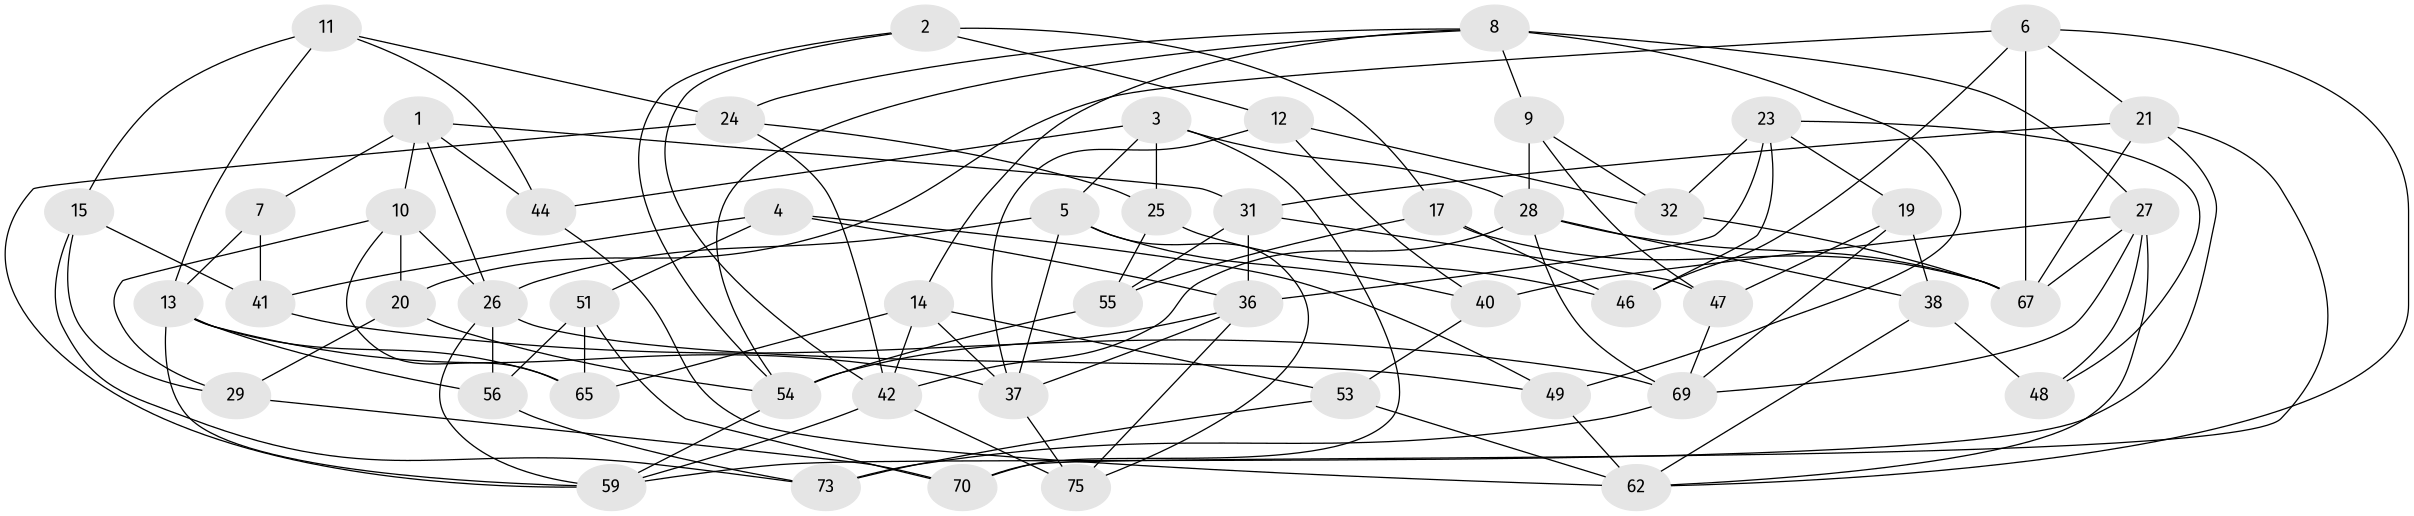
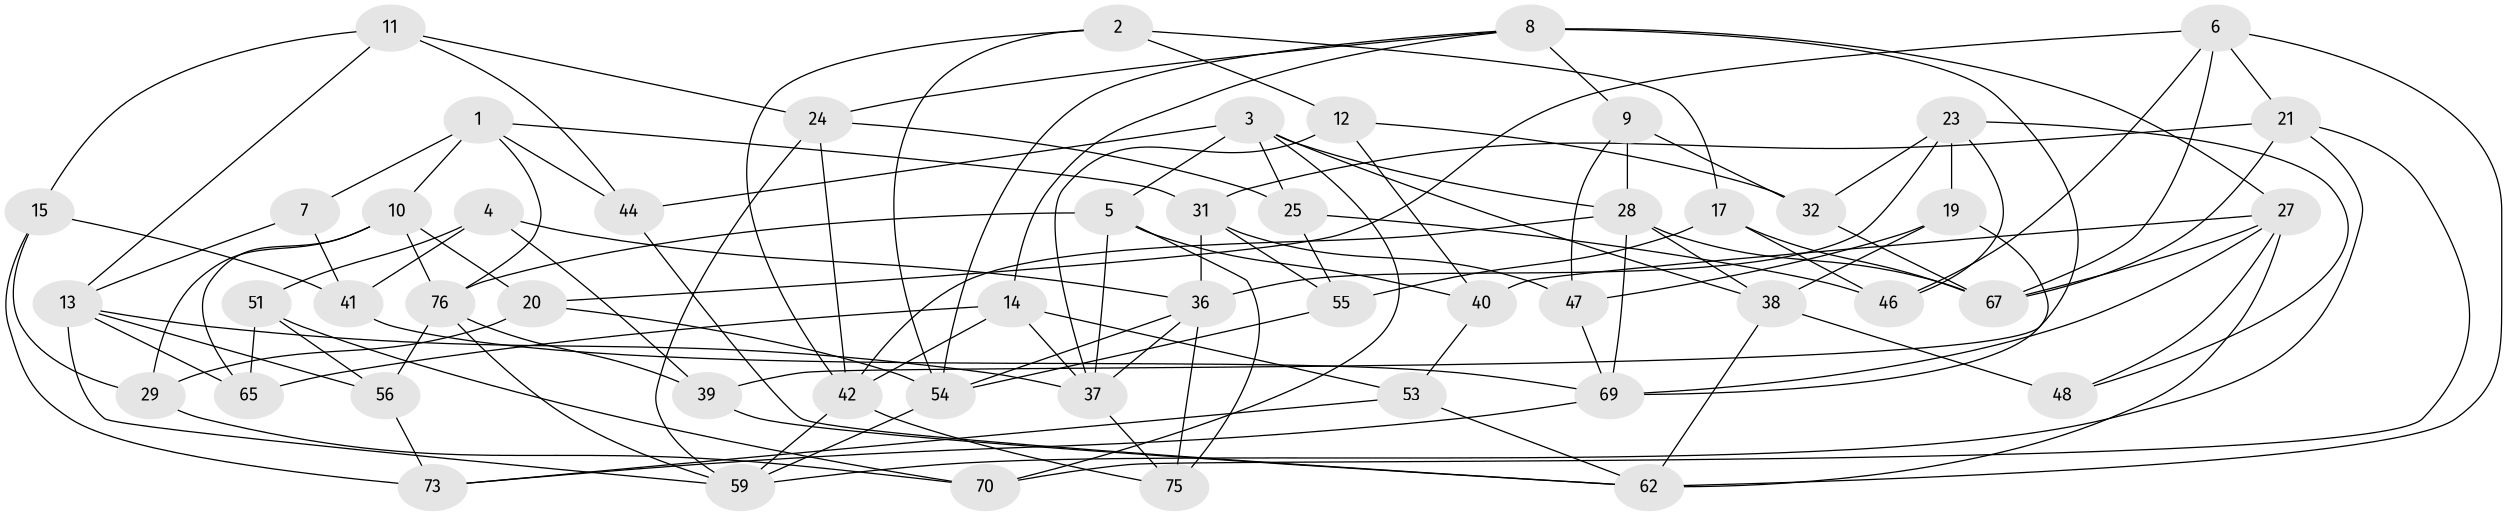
none -> (1495, 216)
(493, 304) -> (440, 304)
(1556, 396) -> (707, 396)
